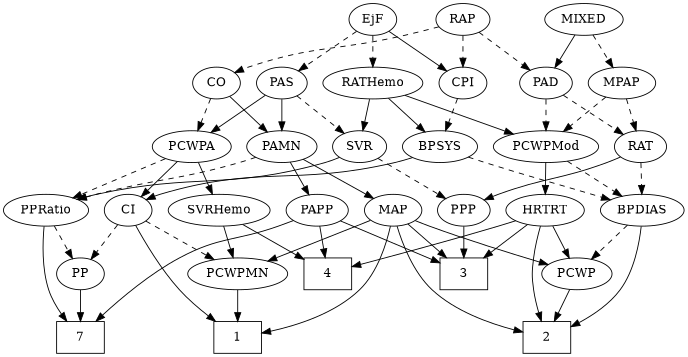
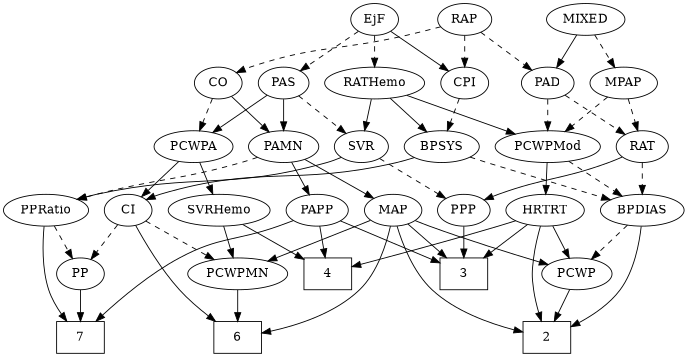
(123, 177) -> none
(238, 337) -> (238, 337)
